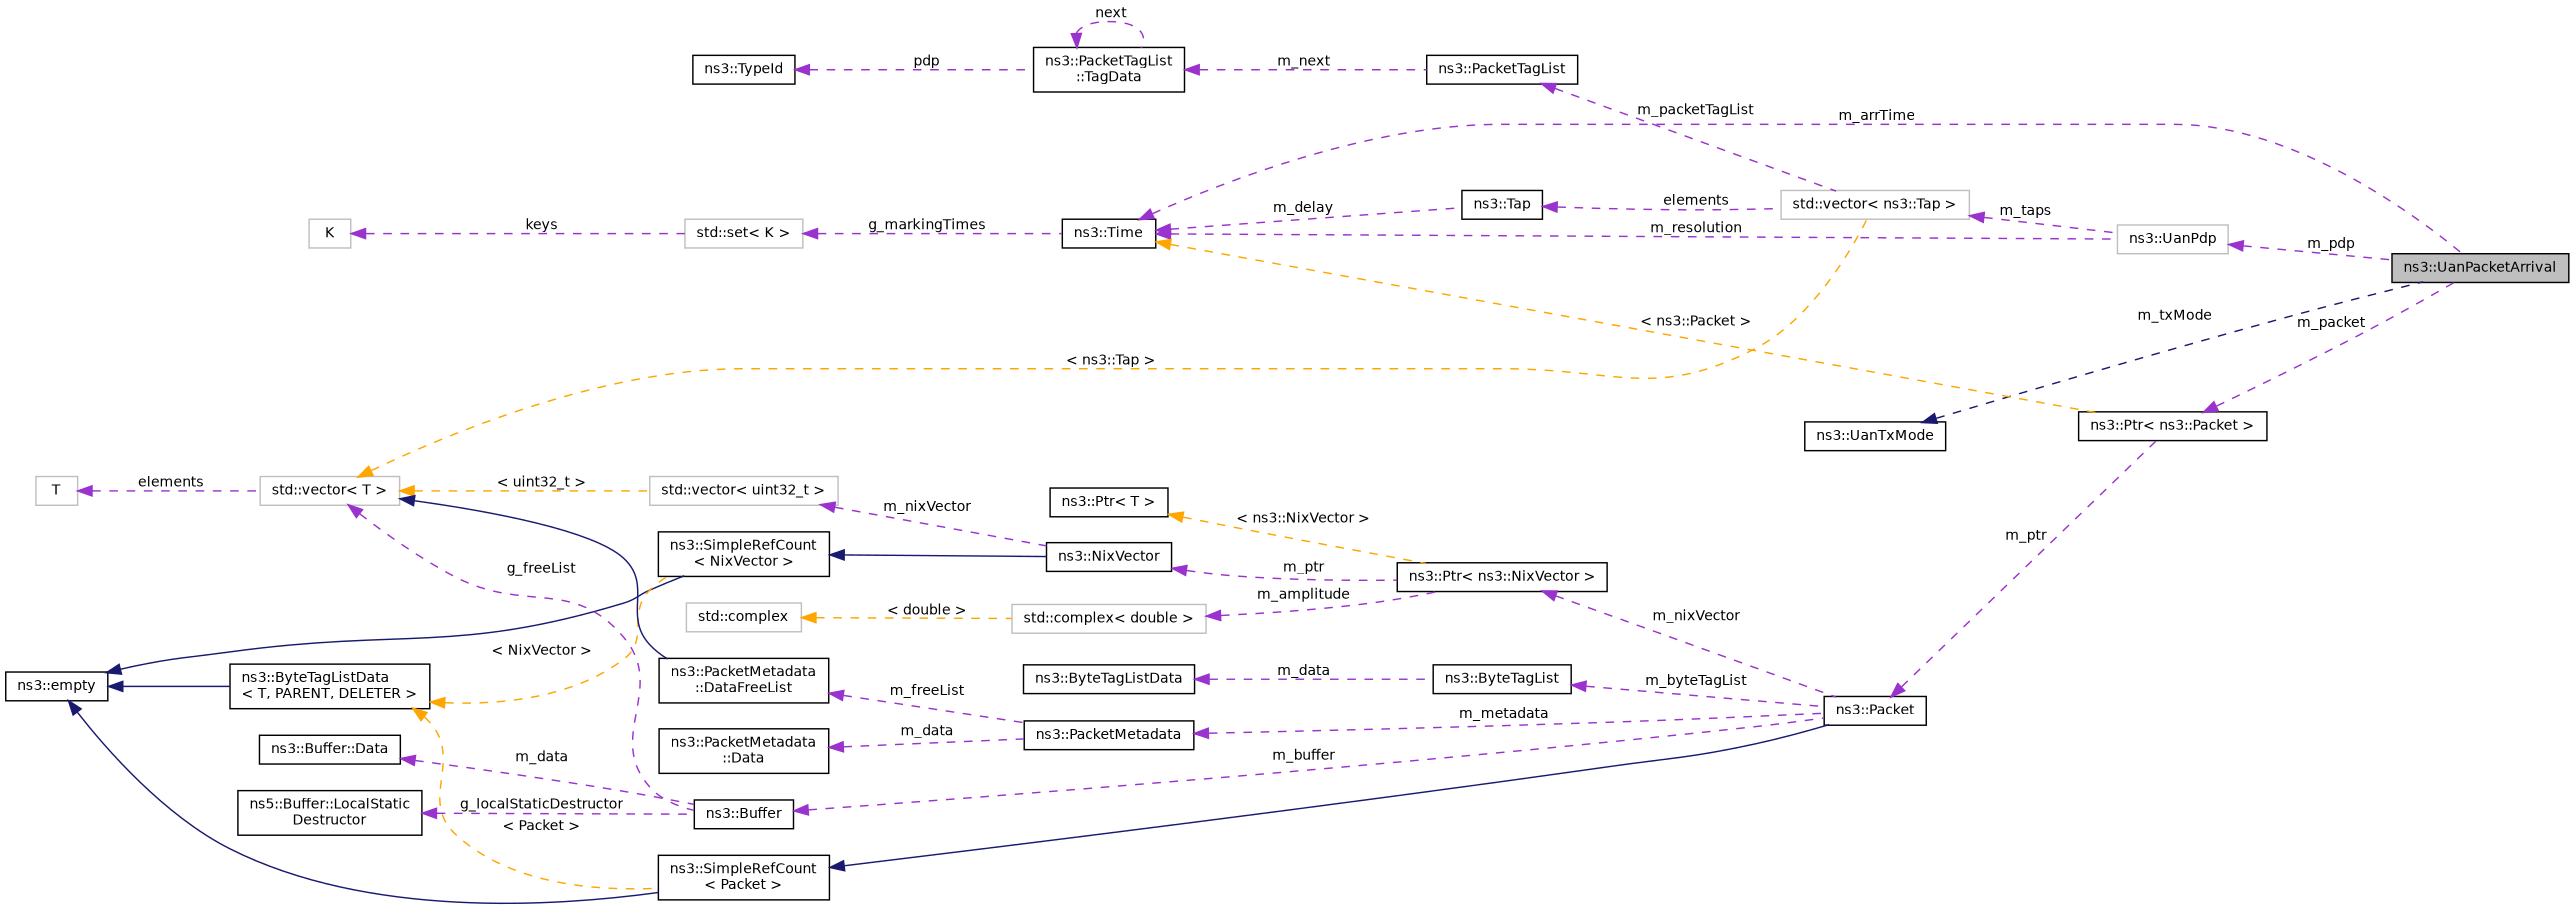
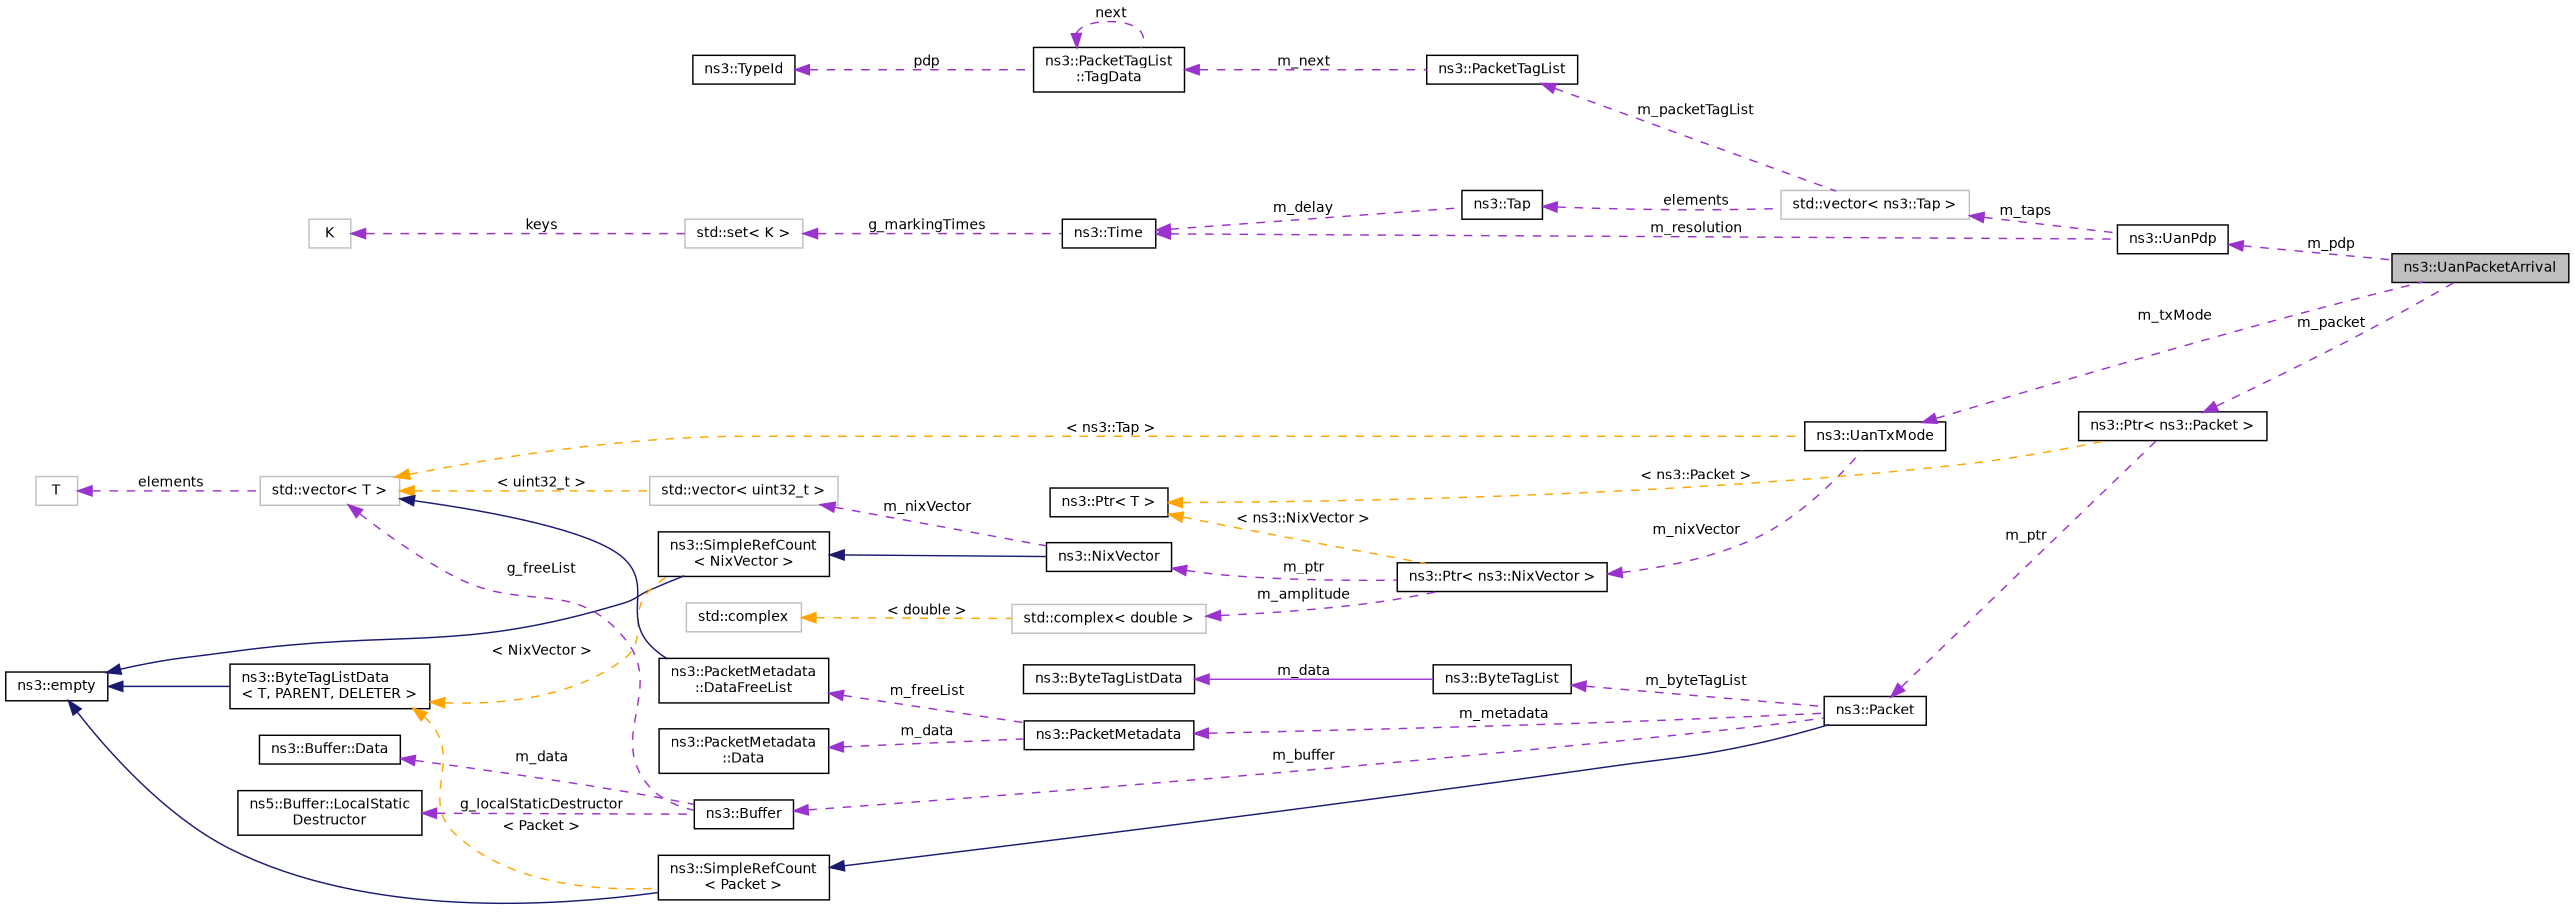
(1818, 124) -> none
(2173, 239) -> (2173, 239)
(1633, 328) -> (1648, 489)
(2179, 347) -> (2179, 347)
(1145, 369) -> (1105, 436)
(1696, 646) -> (1756, 538)
(1321, 679) -> (1321, 679)
